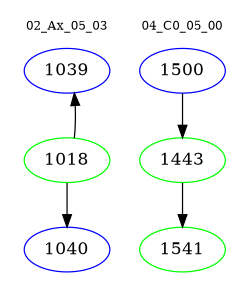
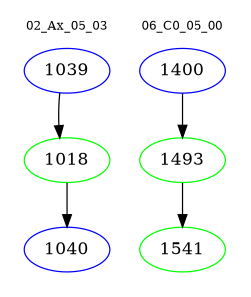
(183, 27) -> (183, 27)
(183, 71) -> (183, 71)
(75, 122) -> (59, 109)
(183, 160) -> (183, 160)
